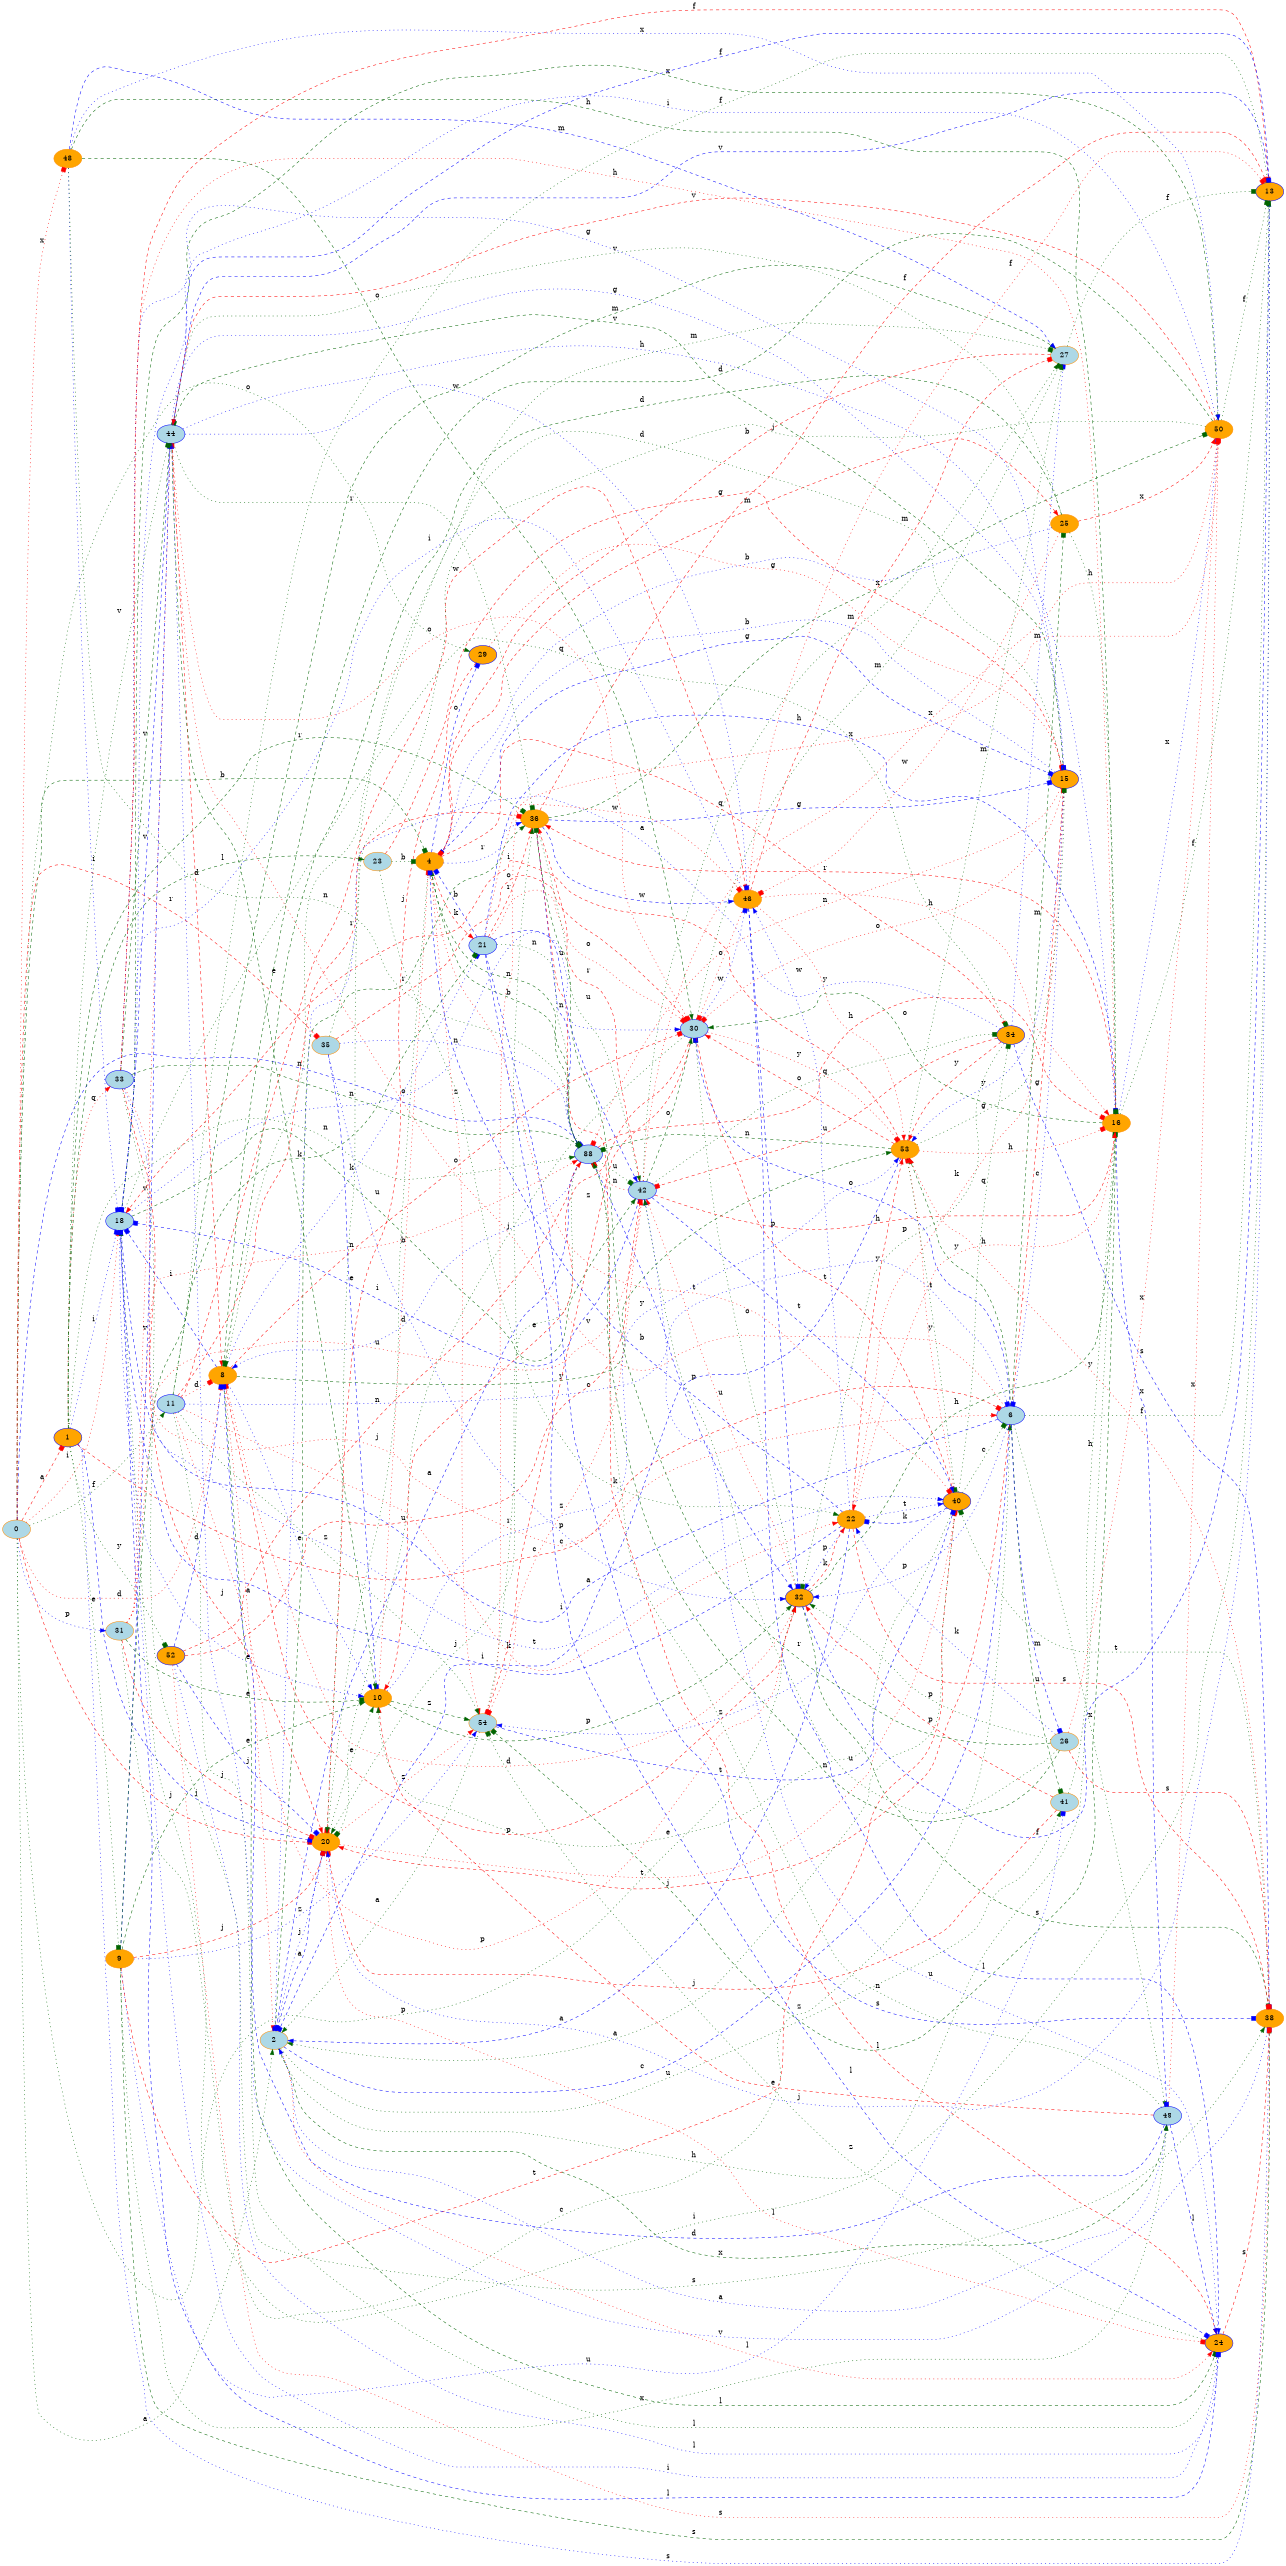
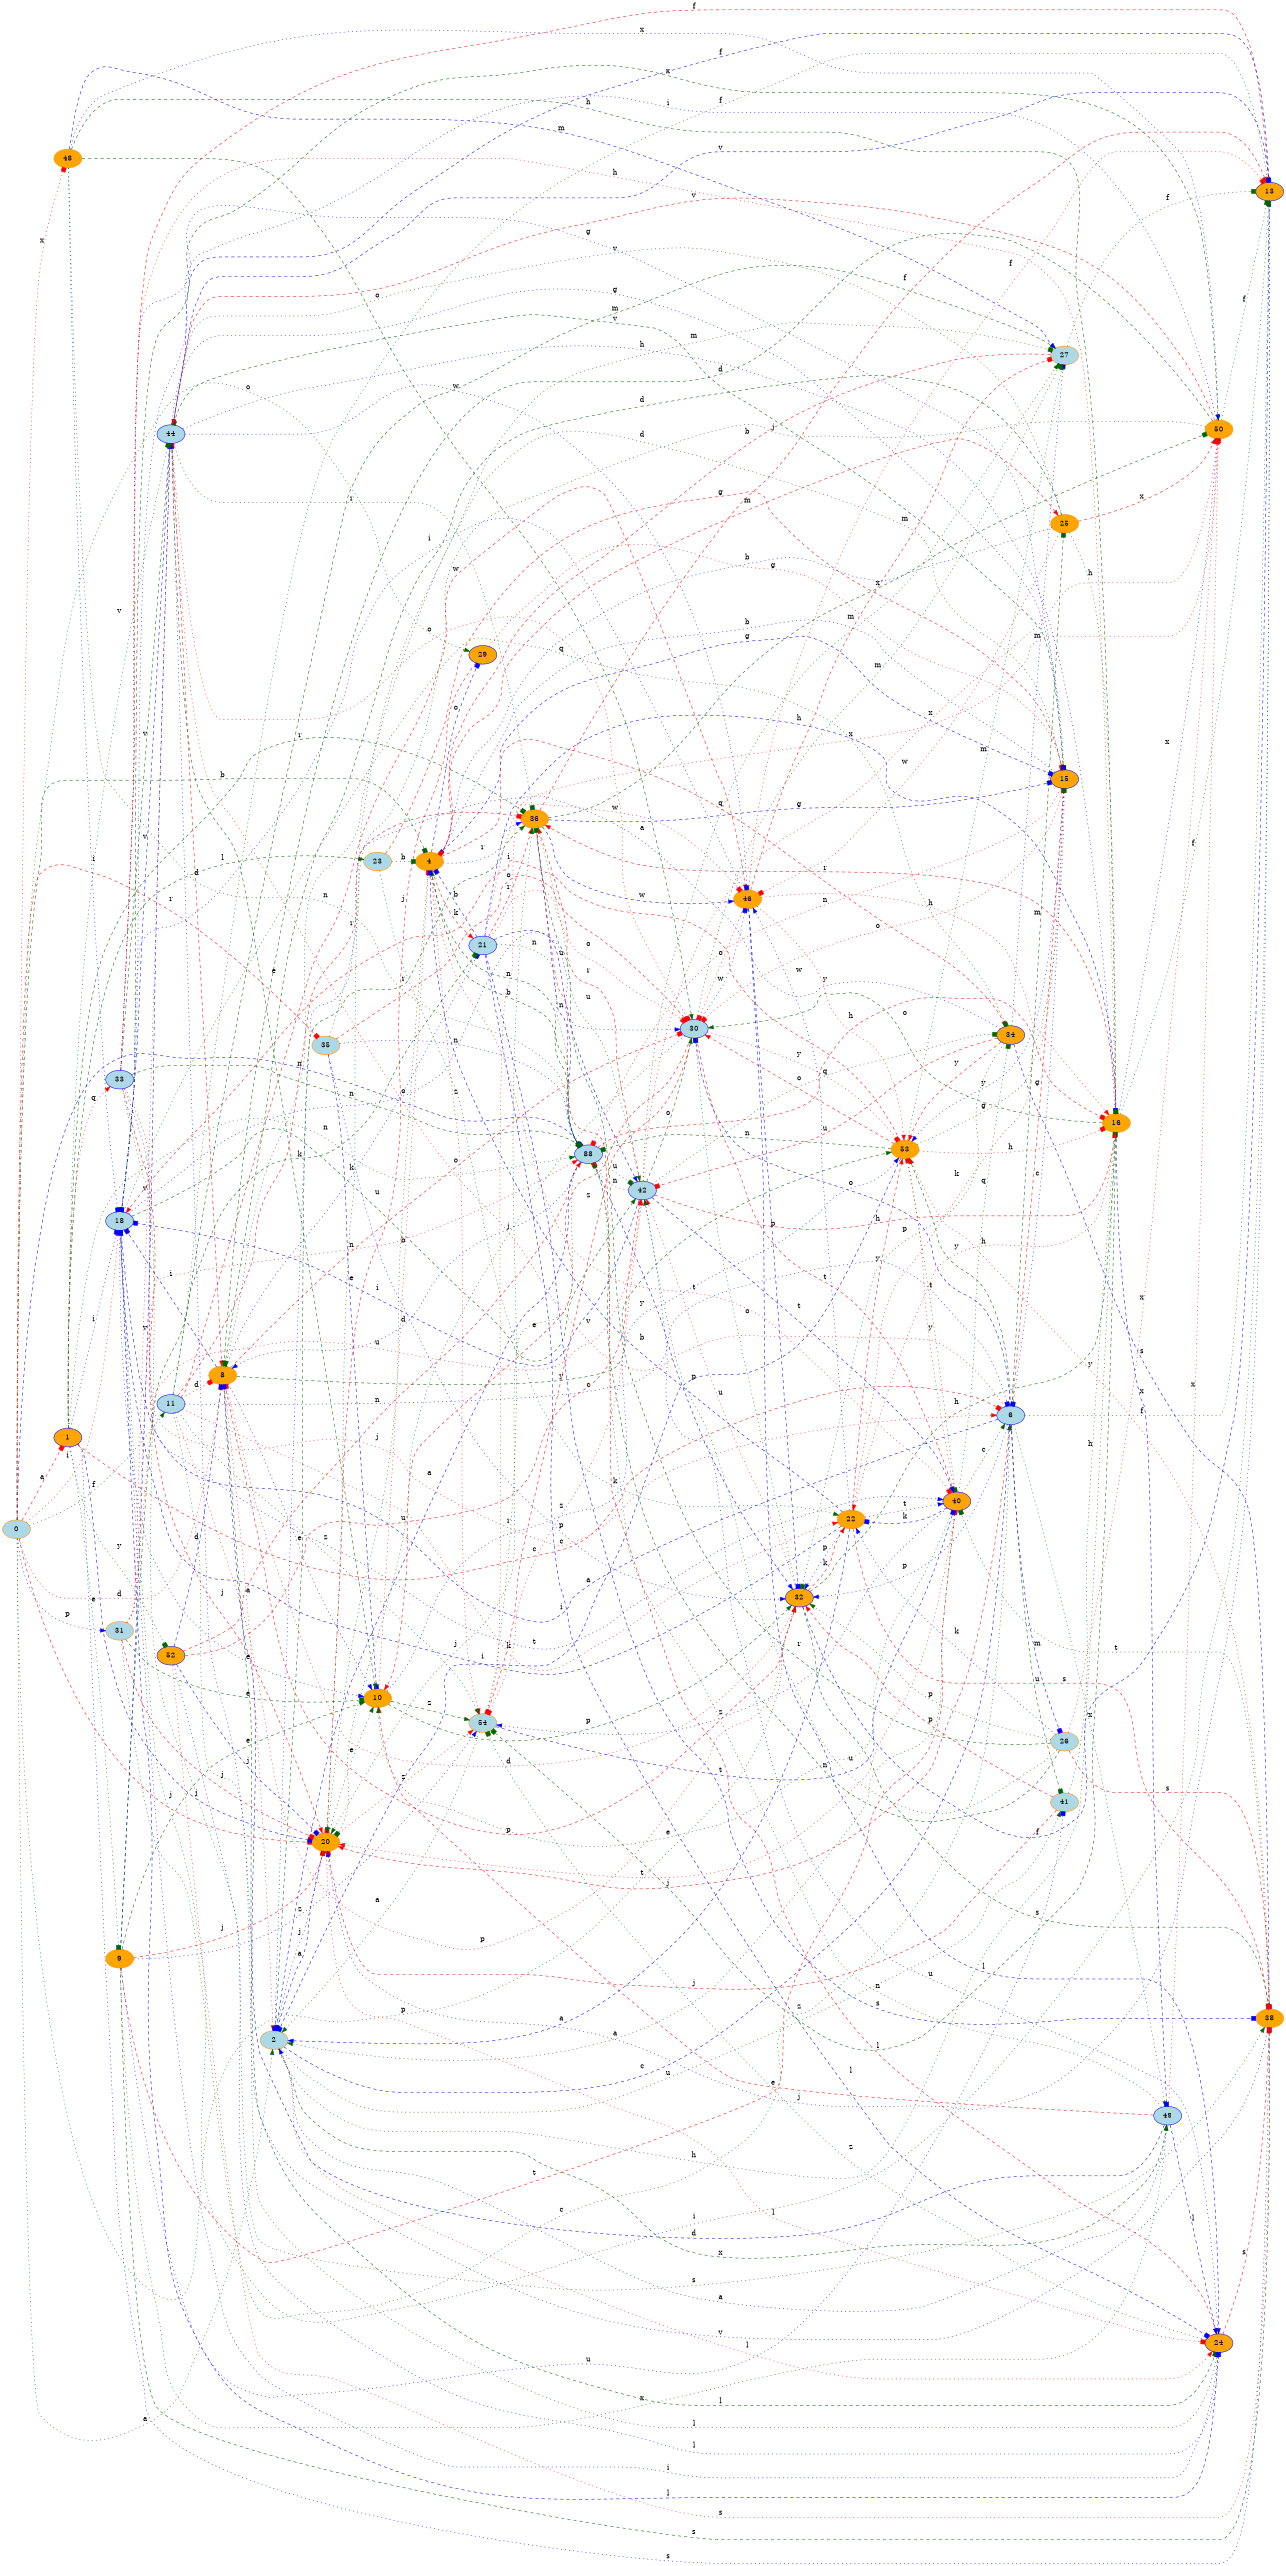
(982, 1461) -> (982, 1461)
(481, 1508) -> (481, 1508)
(754, 1860) -> (759, 1858)
